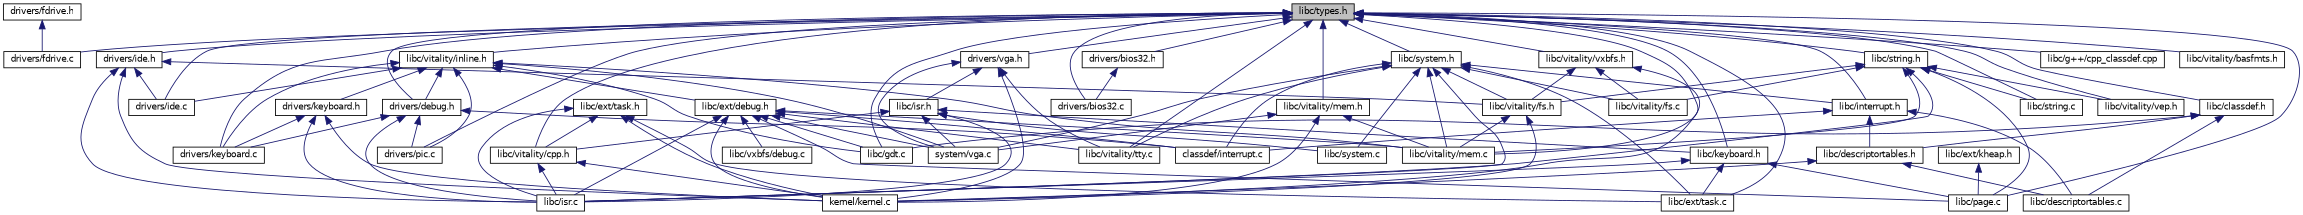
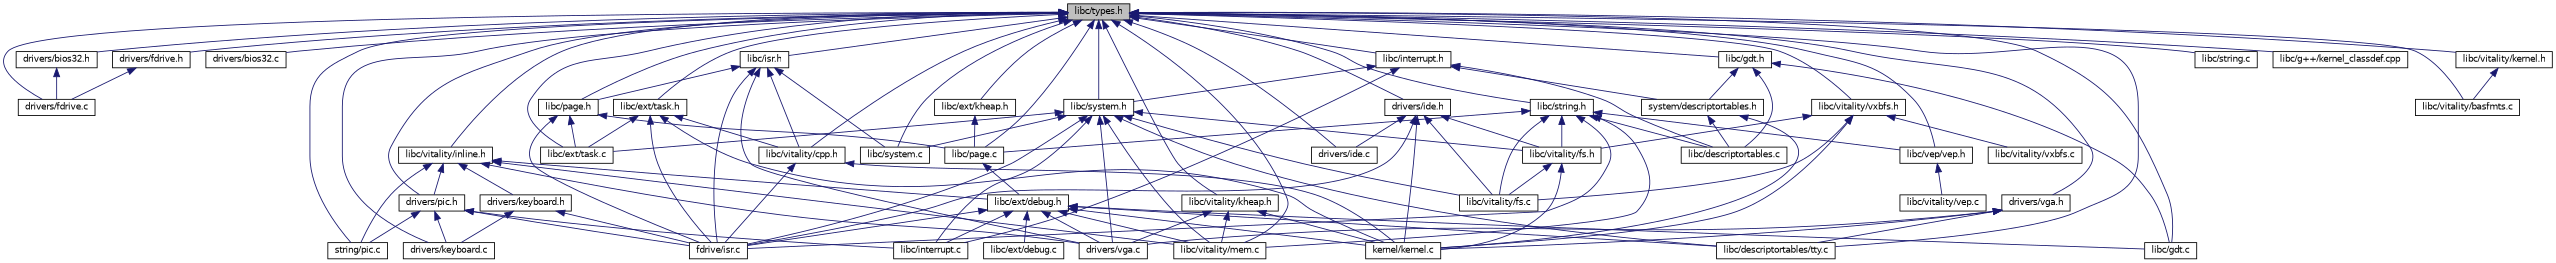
none -> (850, 30)
none -> (407, 34)
none -> (1023, 55)
(2103, 60) -> (2340, 60)
(2232, 60) -> (2504, 60)
none -> (967, 67)
(1106, 84) -> (57, 88)
(1651, 84) -> (1245, 85)
(1978, 85) -> (1652, 132)
(274, 88) -> none
(942, 90) -> (924, 37)
(278, 93) -> none
(422, 107) -> (432, 203)
(1323, 107) -> (1230, 203)
(2141, 107) -> (1936, 155)
(2236, 107) -> (1745, 60)
none -> (2467, 107)
(680, 113) -> none
(1481, 134) -> (1527, 182)
(410, 155) -> (358, 251)
(767, 155) -> (1024, 251)
(963, 155) -> (1113, 251)
(1119, 155) -> (1776, 251)
(1222, 155) -> (931, 251)
(1729, 155) -> (568, 107)
(1870, 155) -> (1702, 107)
none -> (2035, 155)
none -> (1461, 159)
(490, 182) -> none
(1469, 185) -> (1008, 185)
(561, 203) -> (718, 251)
none -> (1943, 203)
